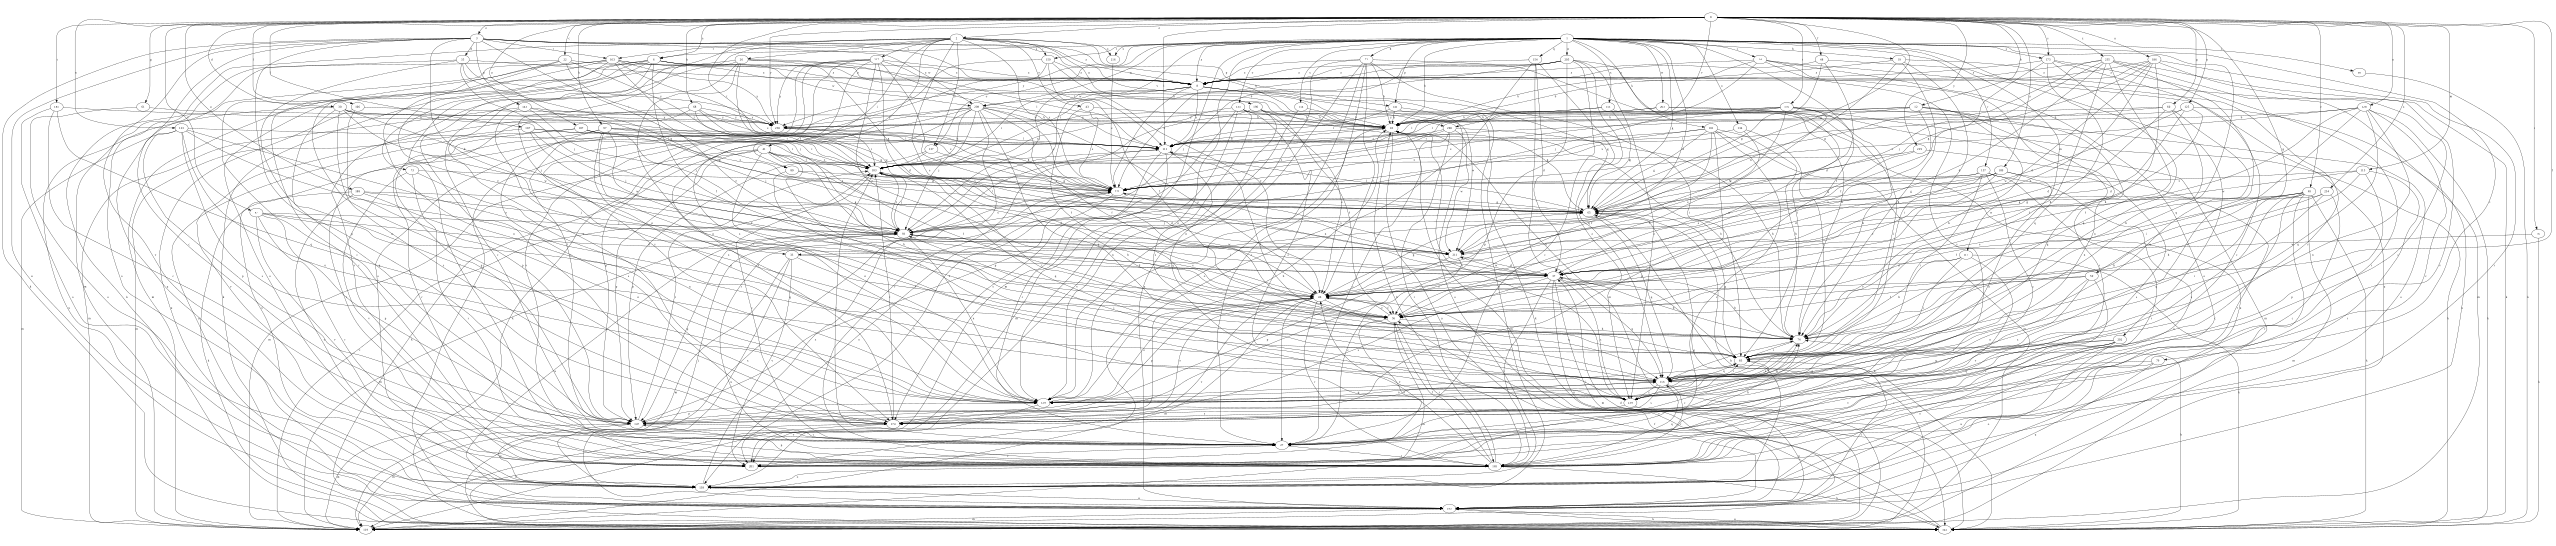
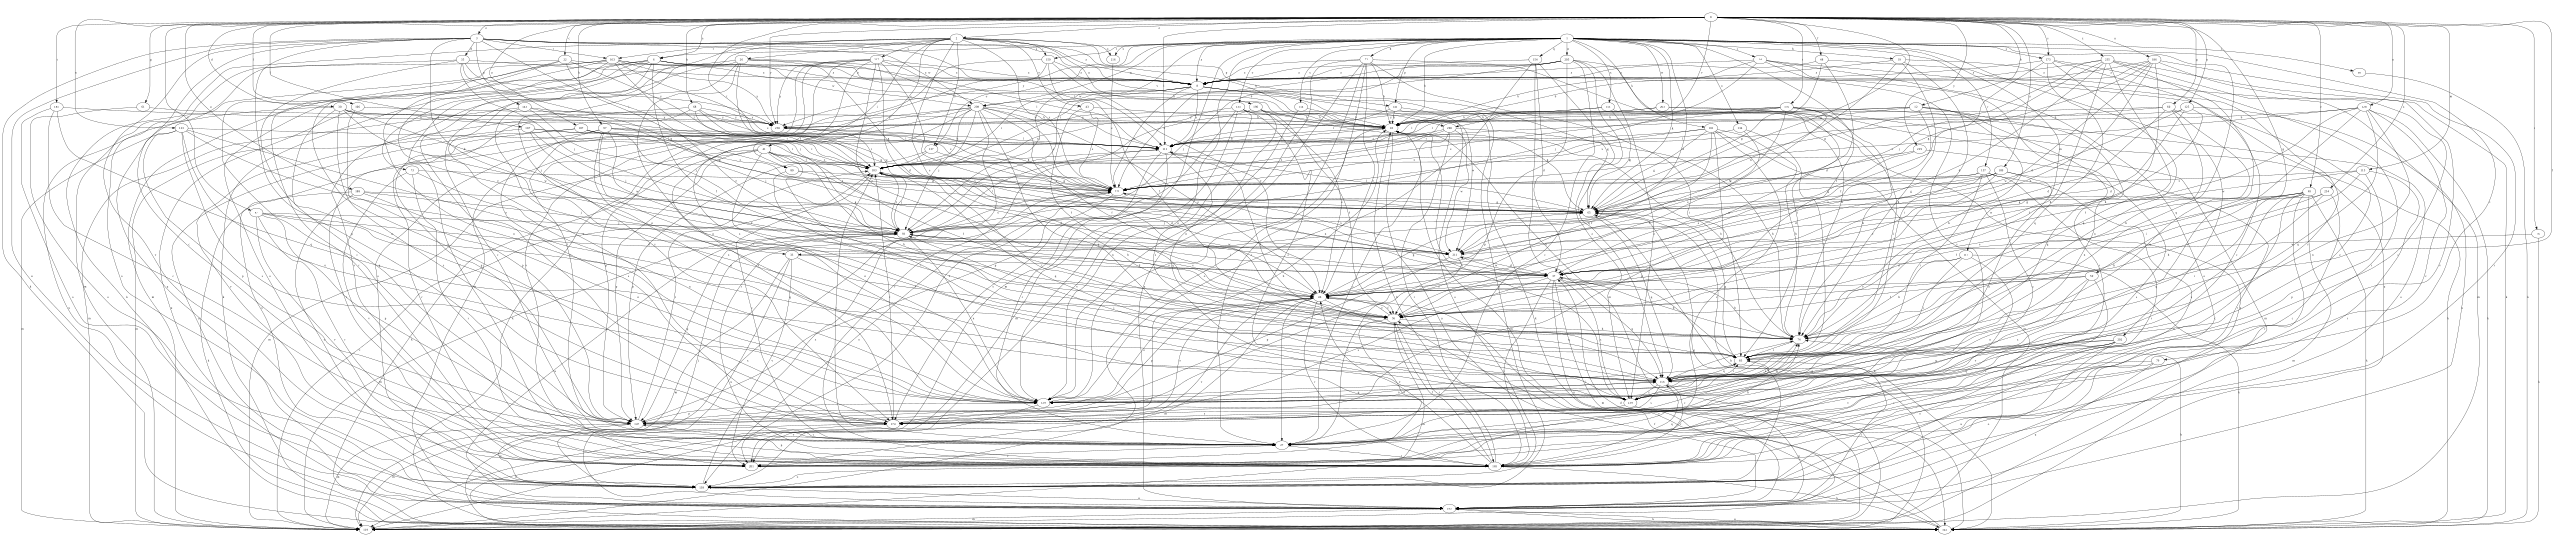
none -> (2136, 332)
